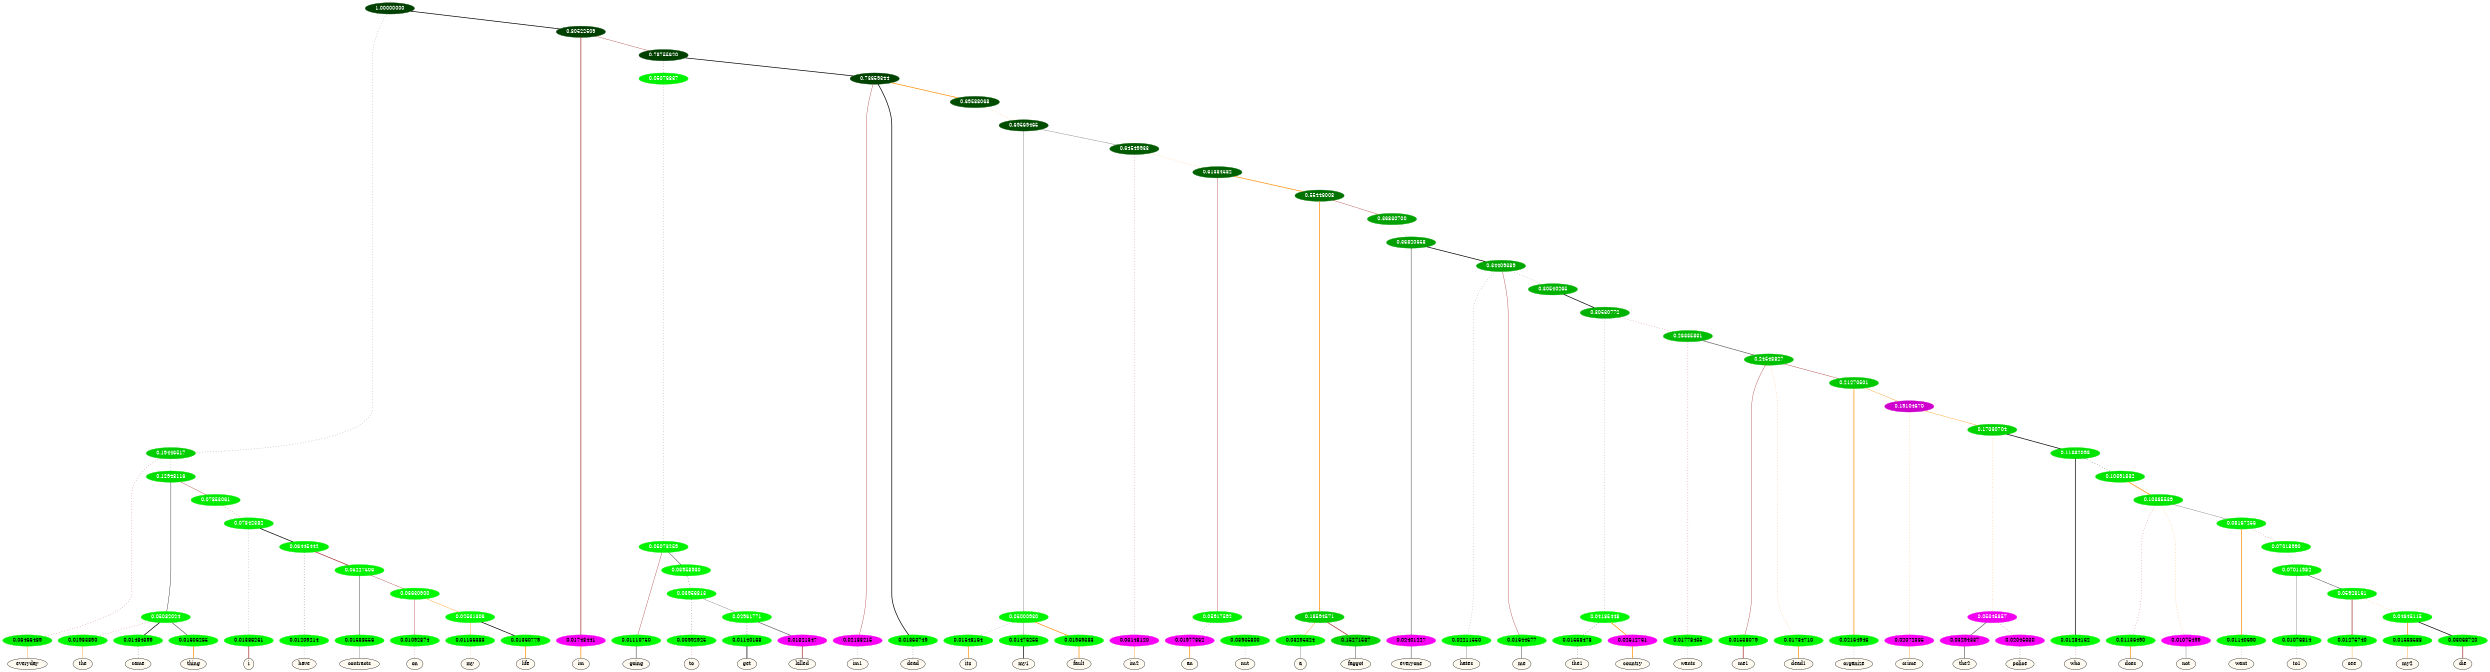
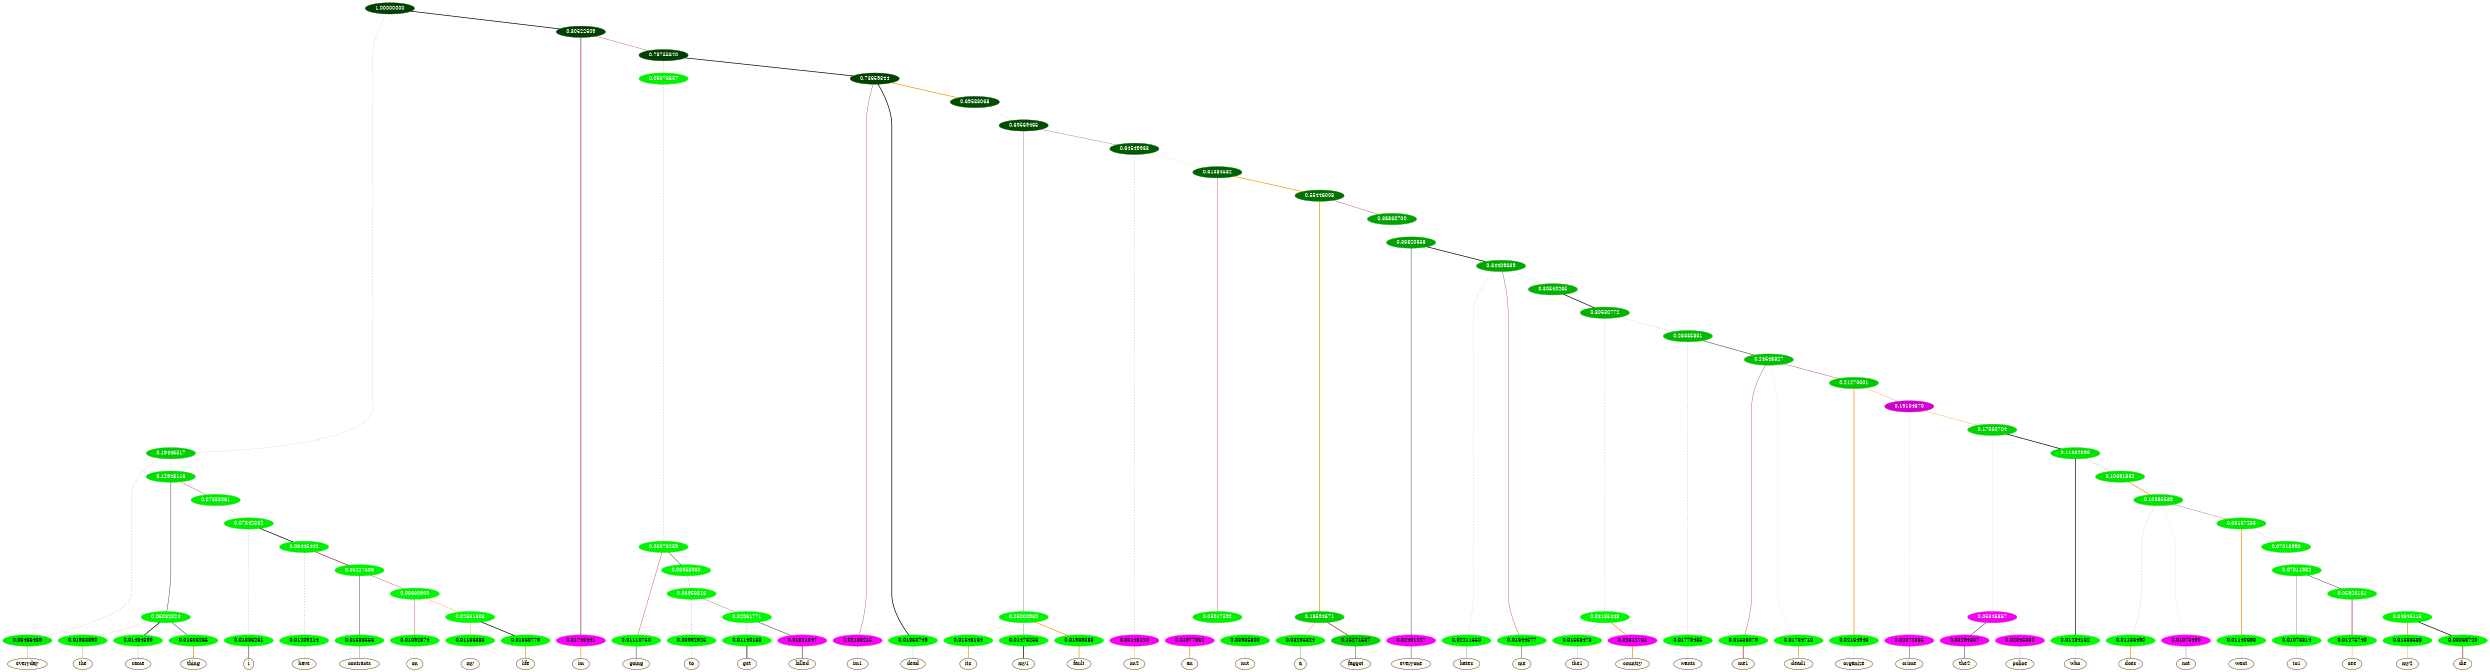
(1909, 652) -> (1909, 652)
